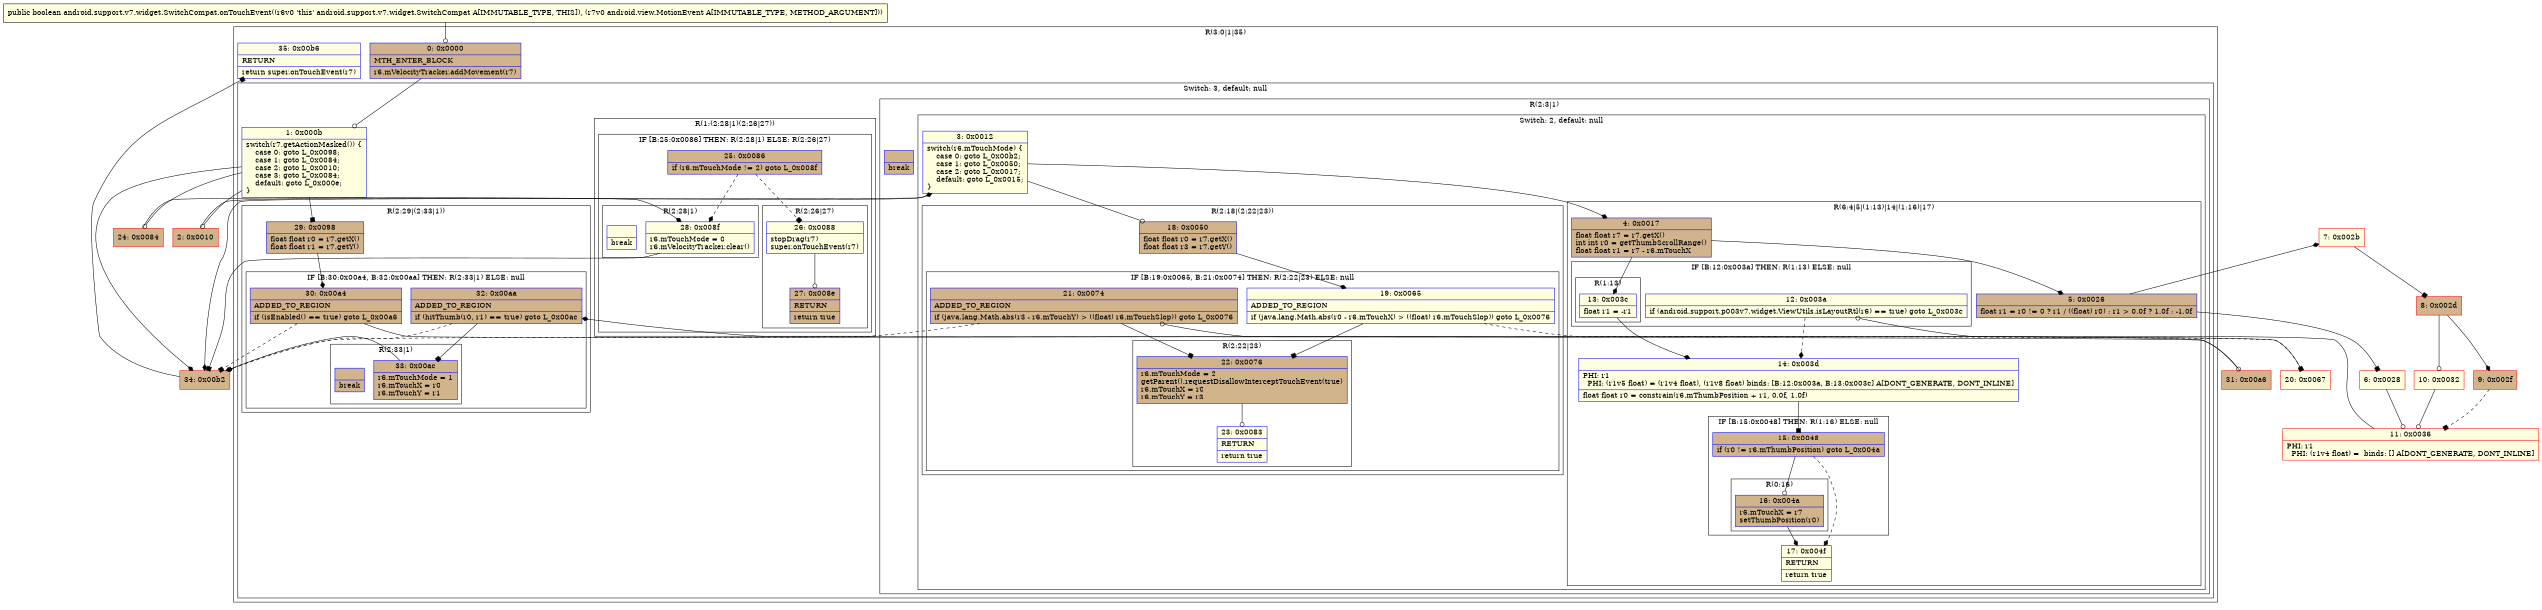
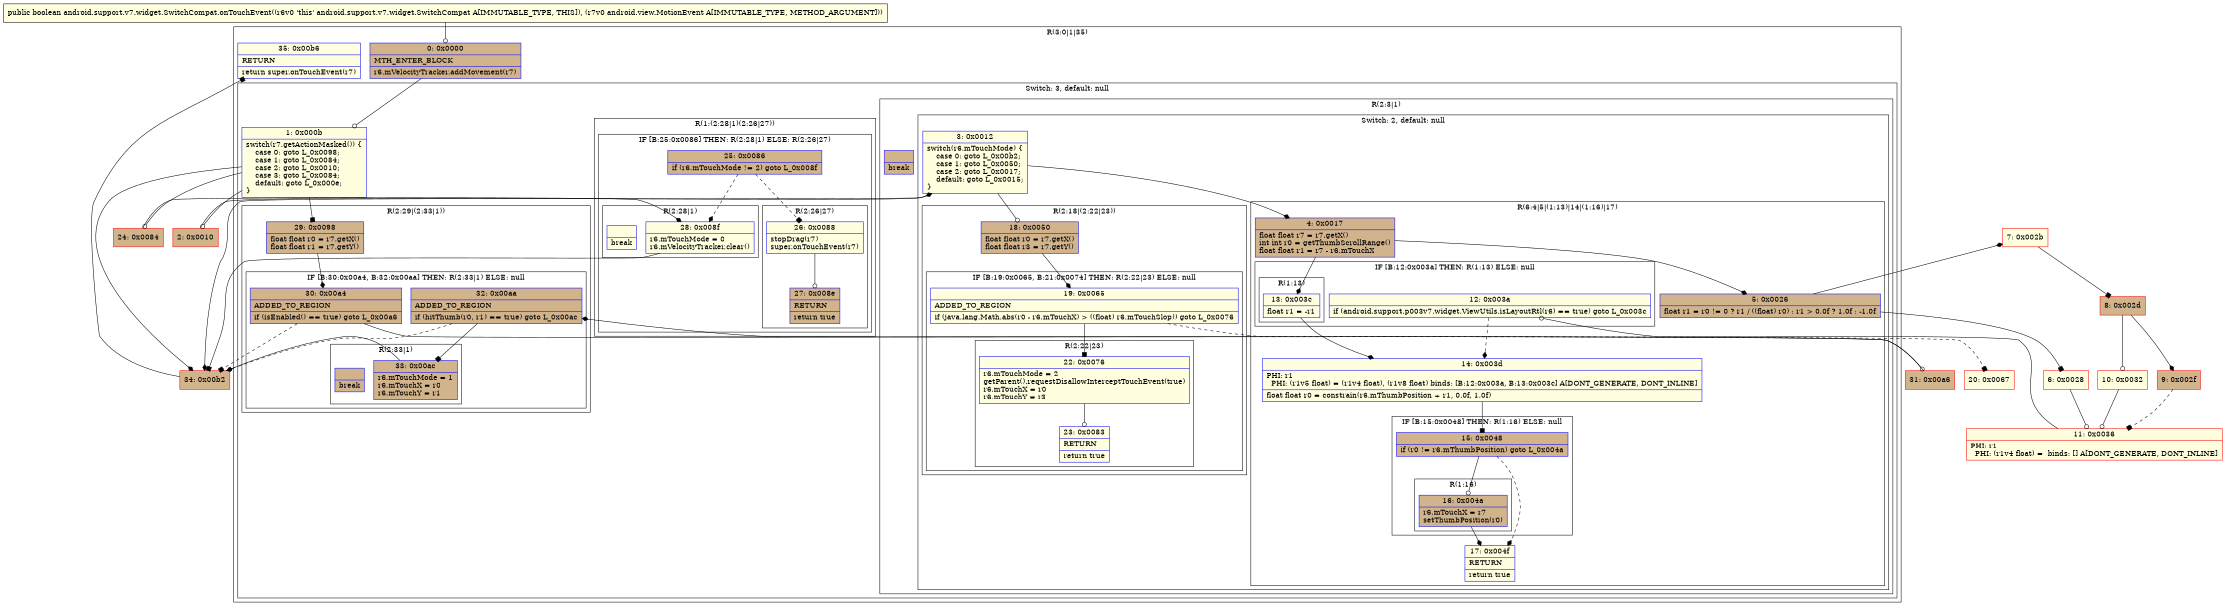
(1084, 306) -> none
(1242, 380) -> (1084, 380)
(1780, 485) -> (1463, 485)
